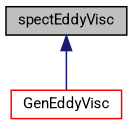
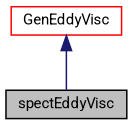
(66, 70) -> (66, 70)
